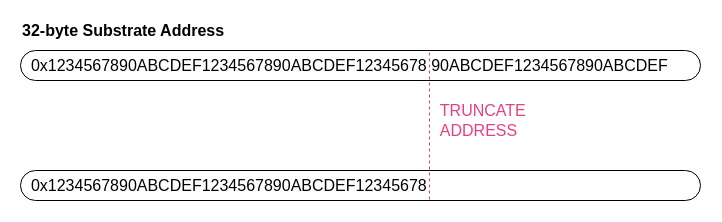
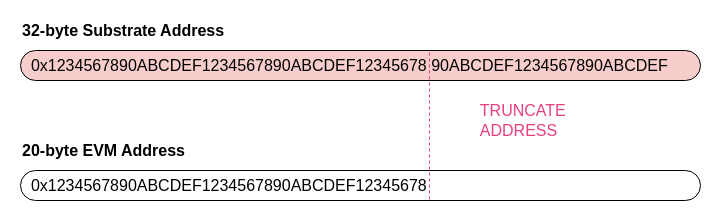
(361, 66) -> (361, 66)
(486, 121) -> (526, 121)
none -> (121, 151)
